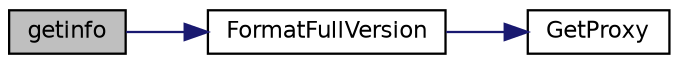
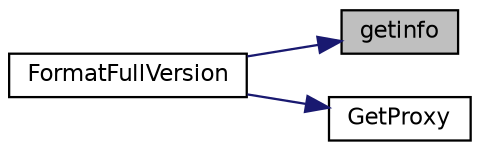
(155, 32) -> (283, 51)
